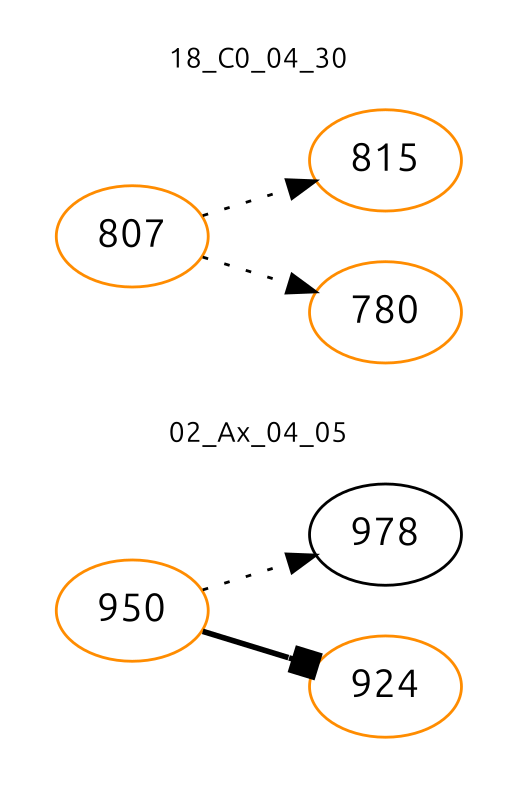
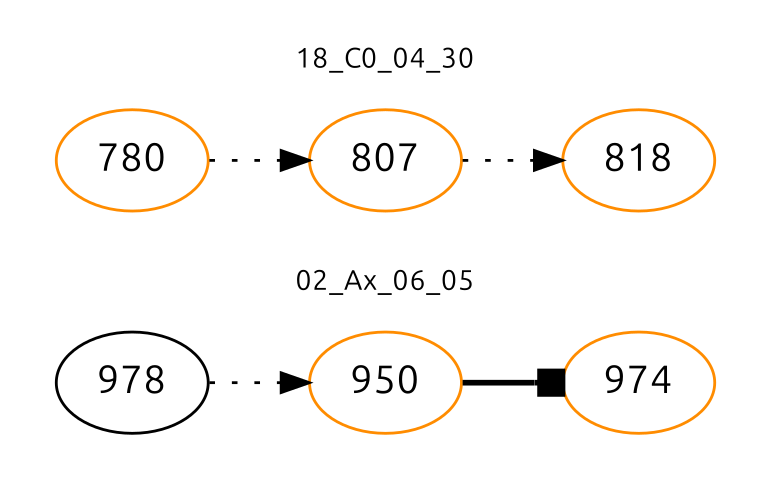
(386, 160) -> (639, 160)
(246, 270) -> (245, 160)
(259, 435) -> (386, 283)
(246, 577) -> (245, 383)
(386, 687) -> (639, 383)
